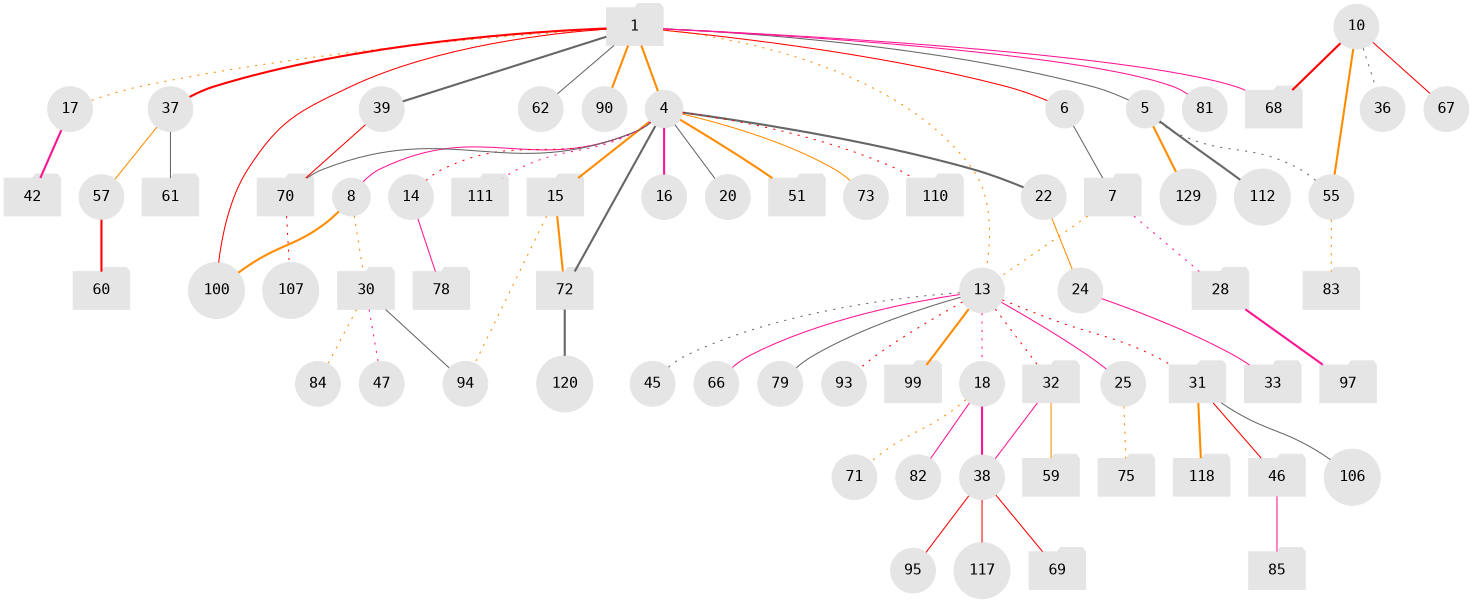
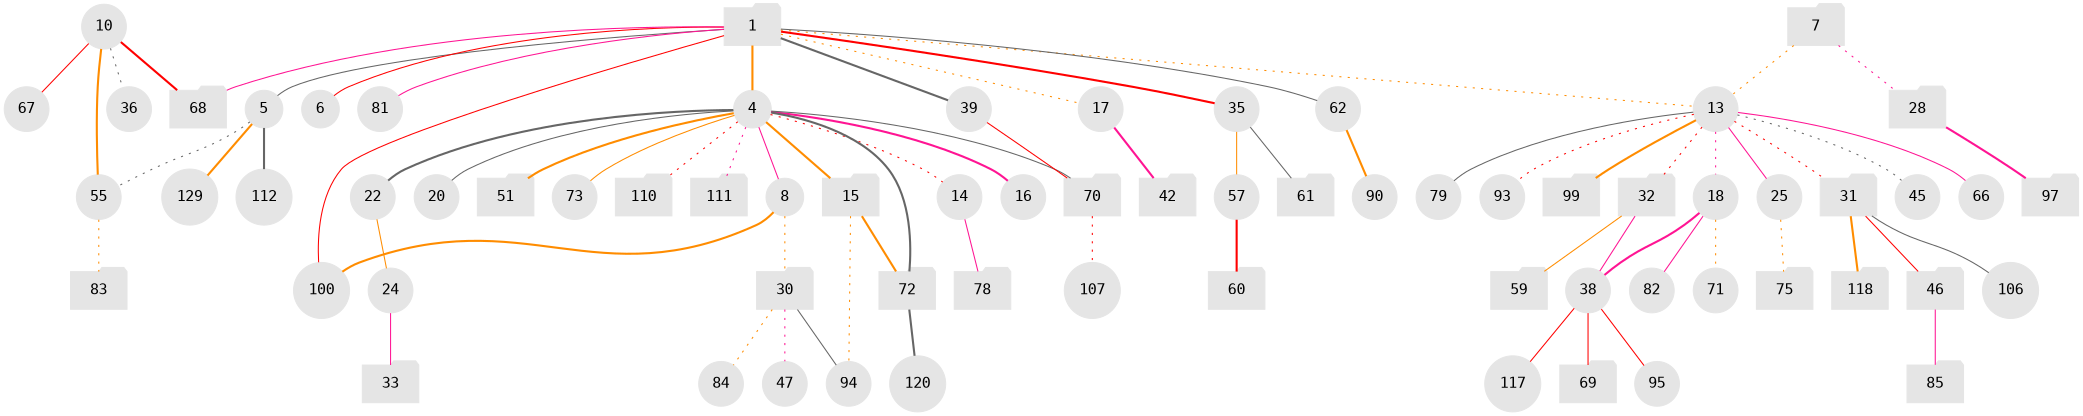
(620, 67) -> (1356, 153)
(170, 109) -> (1237, 109)
(1088, 152) -> none
